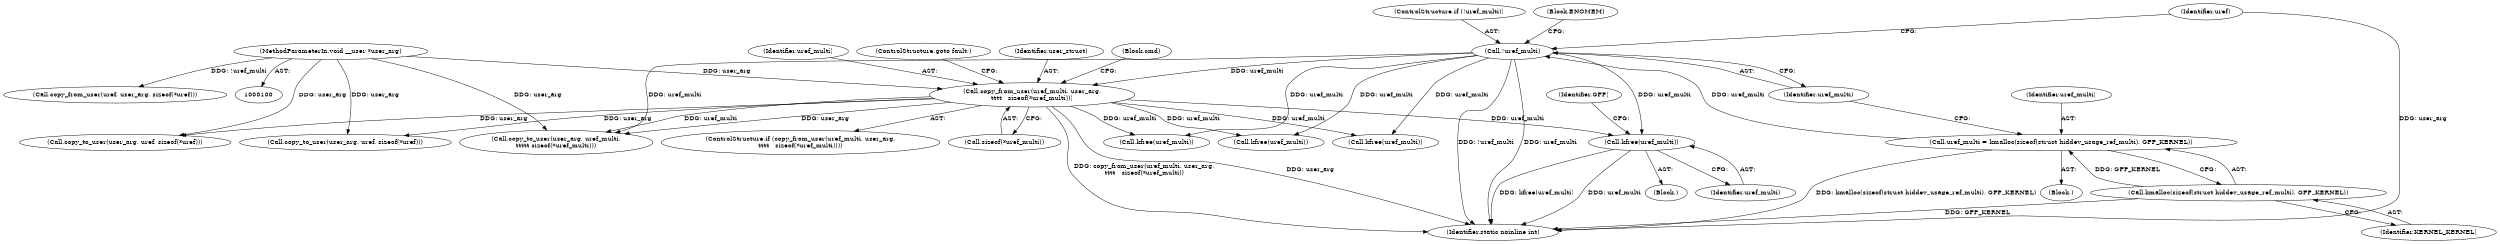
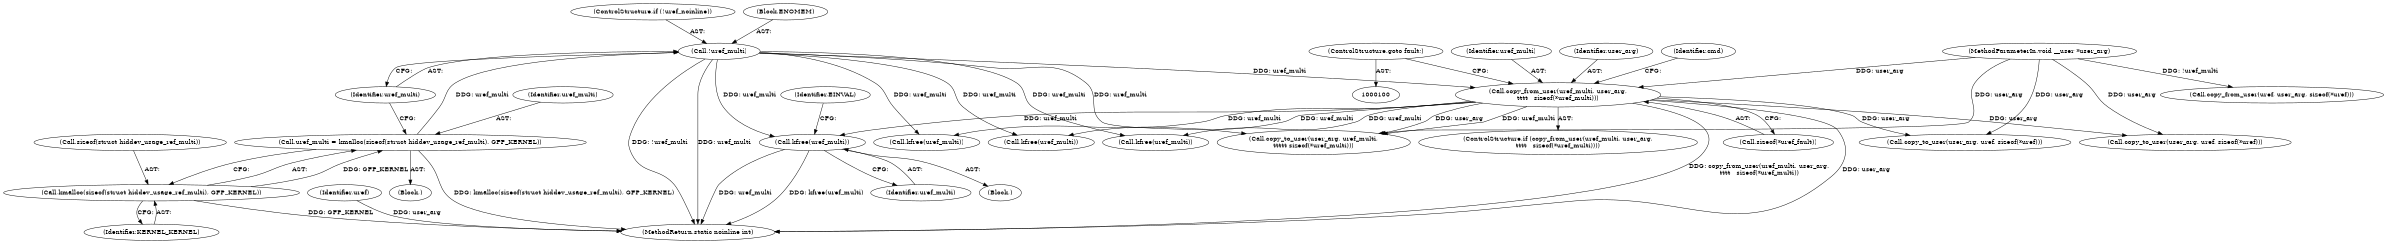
(1449, 12) -> (653, 12)
(1863, 31) -> none
(1557, 32) -> (765, 32)
(1051, 51) -> (1606, 51)
(1142, 51) -> (1698, 51)
(275, 68) -> (1376, 71)
(1584, 95) -> (825, 95)
none -> (130, 142)
(1004, 142) -> (1778, 142)
(1493, 232) -> (698, 232)
